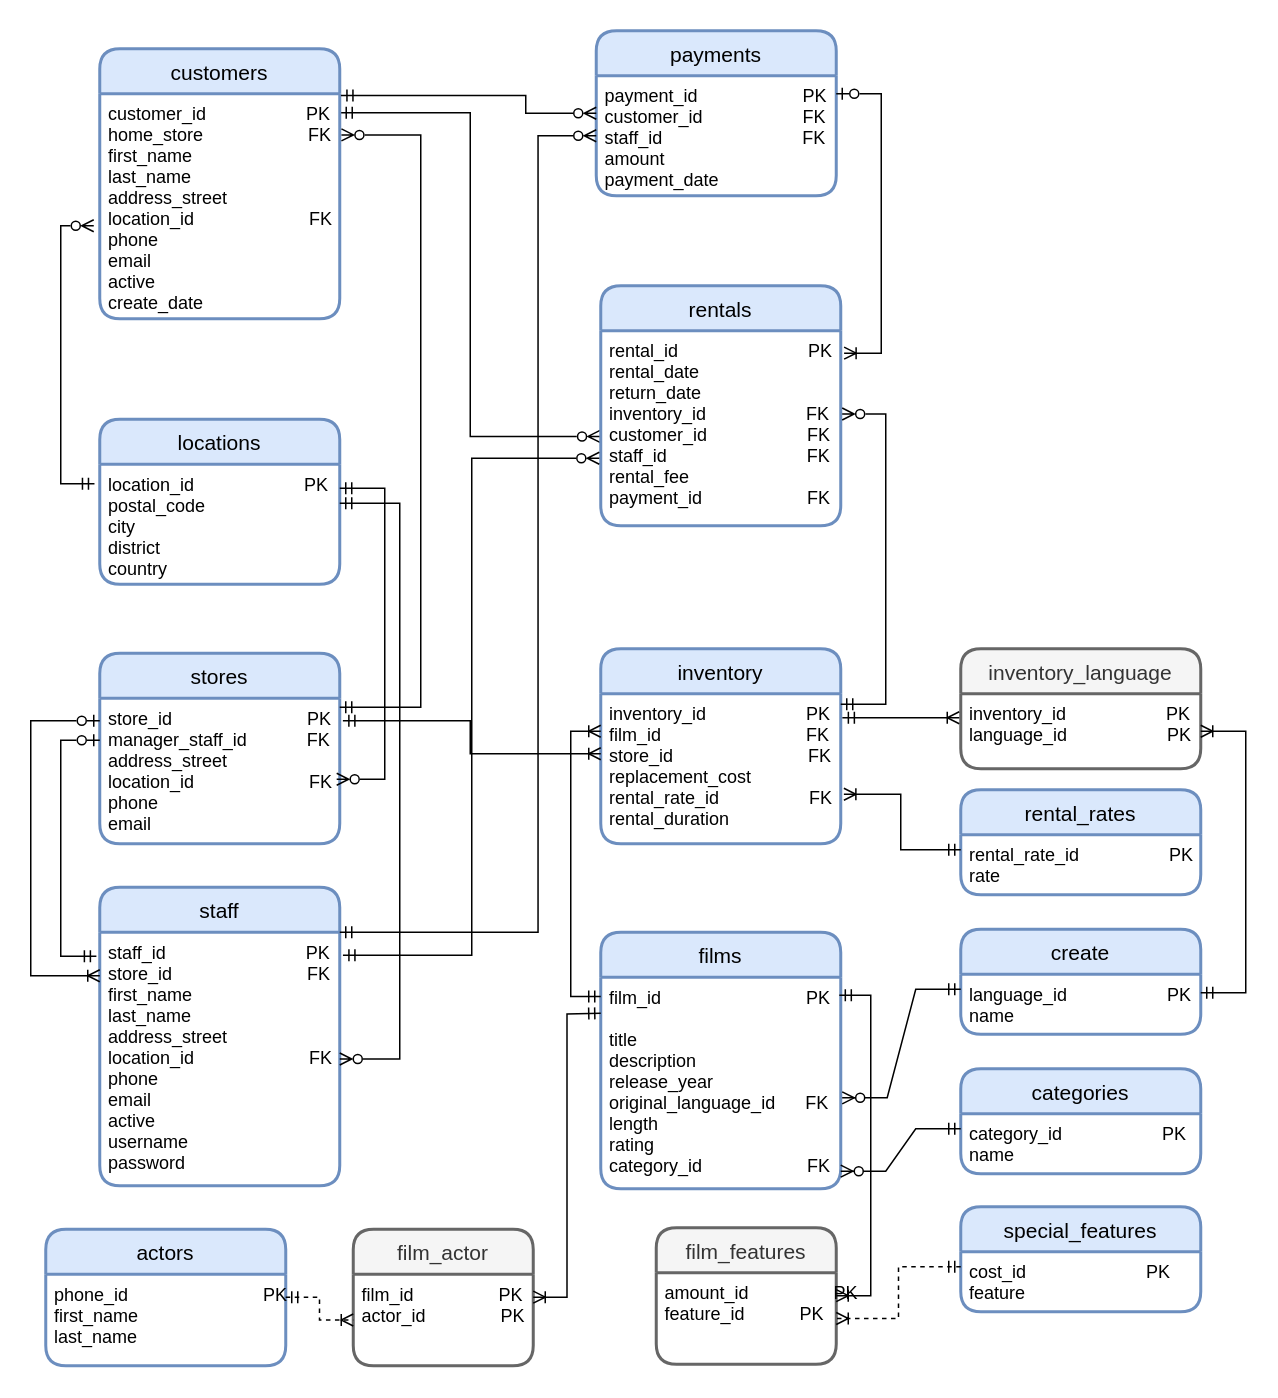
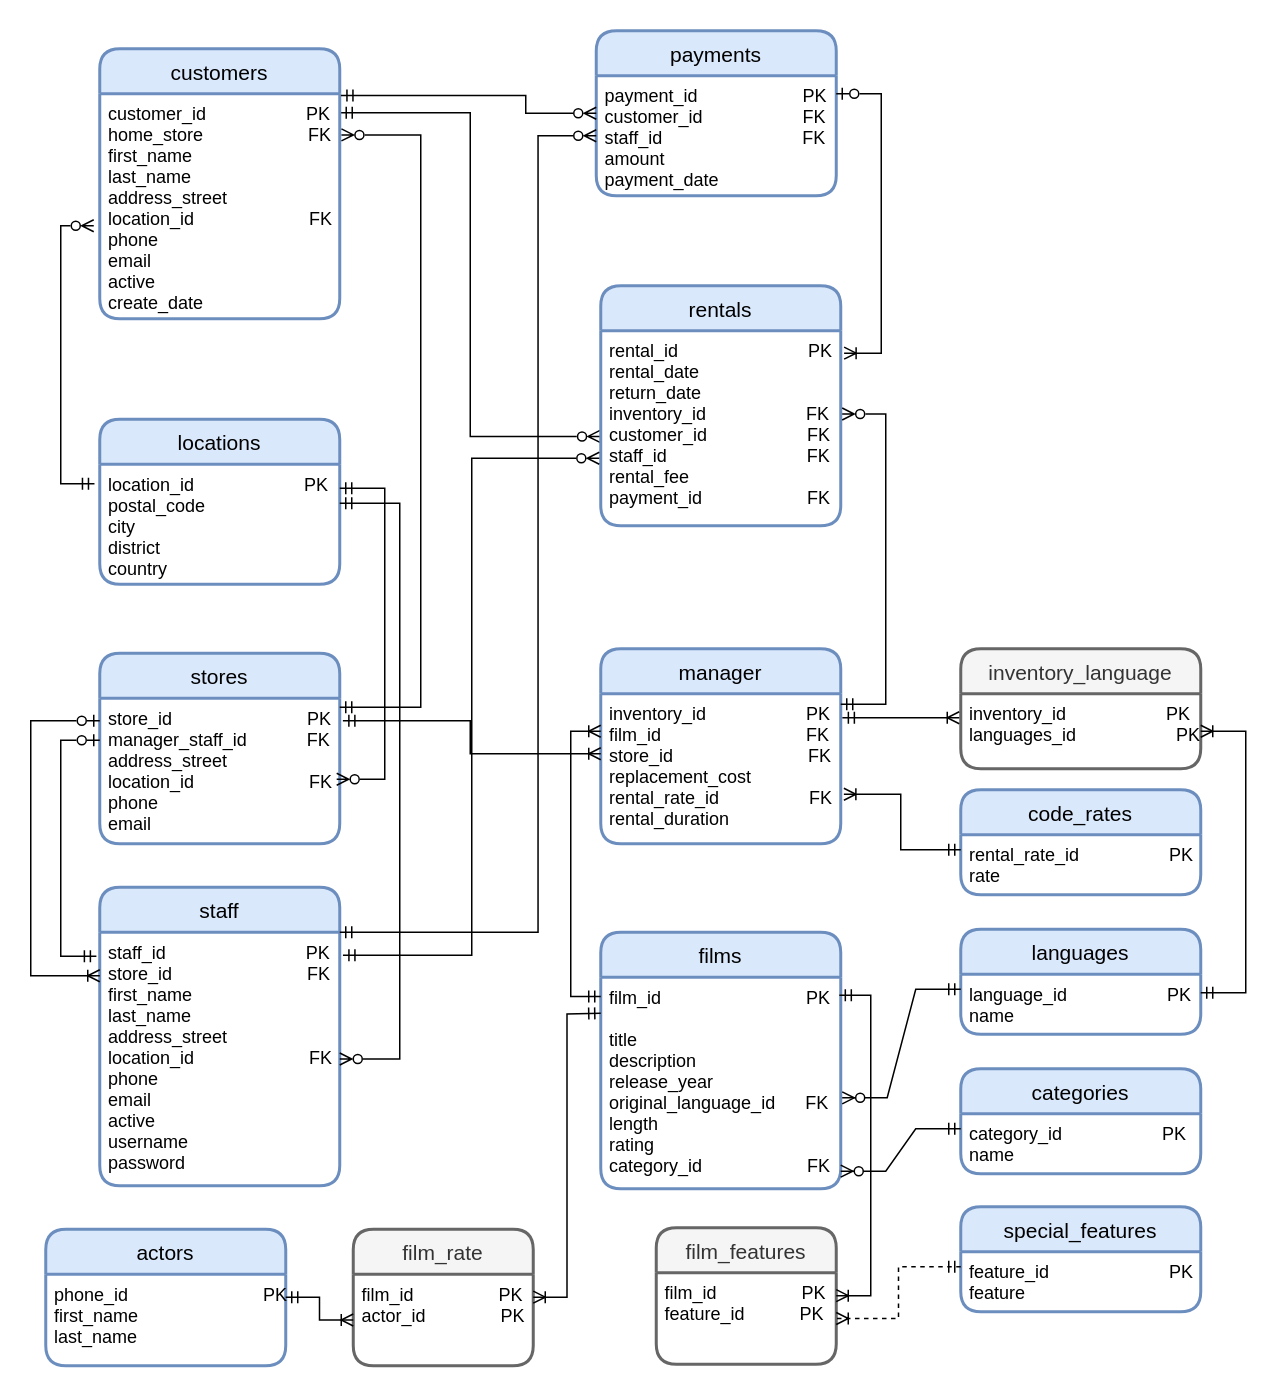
(720, 673) -> (720, 673)
(1136, 714) -> (1136, 714)
(1080, 814) -> (1080, 814)
(1080, 953) -> (1080, 953)
(443, 1253) -> (443, 1253)
(1105, 1272) -> (1120, 1272)
(785, 1293) -> (770, 1293)
(320, 1300) -> (320, 1300)
